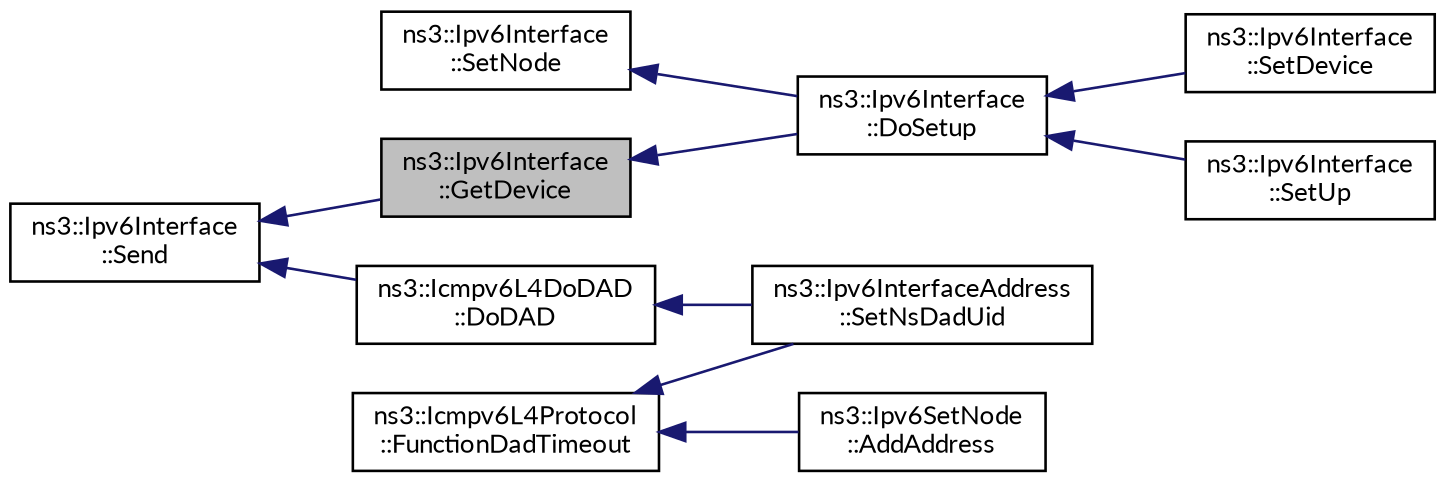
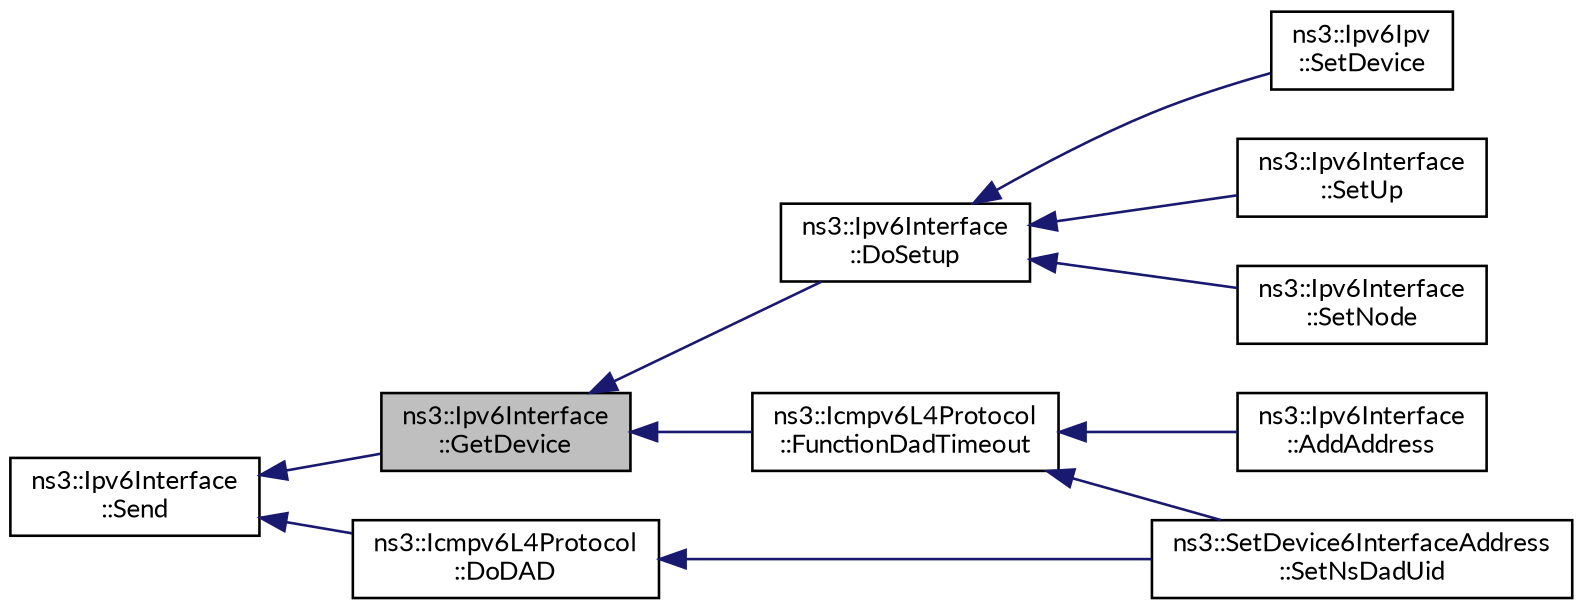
(1310, 53) -> (1362, 51)
(727, 85) -> (1147, 276)
(506, 305) -> (506, 559)
(922, 305) -> (1362, 559)
none -> (705, 432)
(922, 432) -> (1362, 432)
